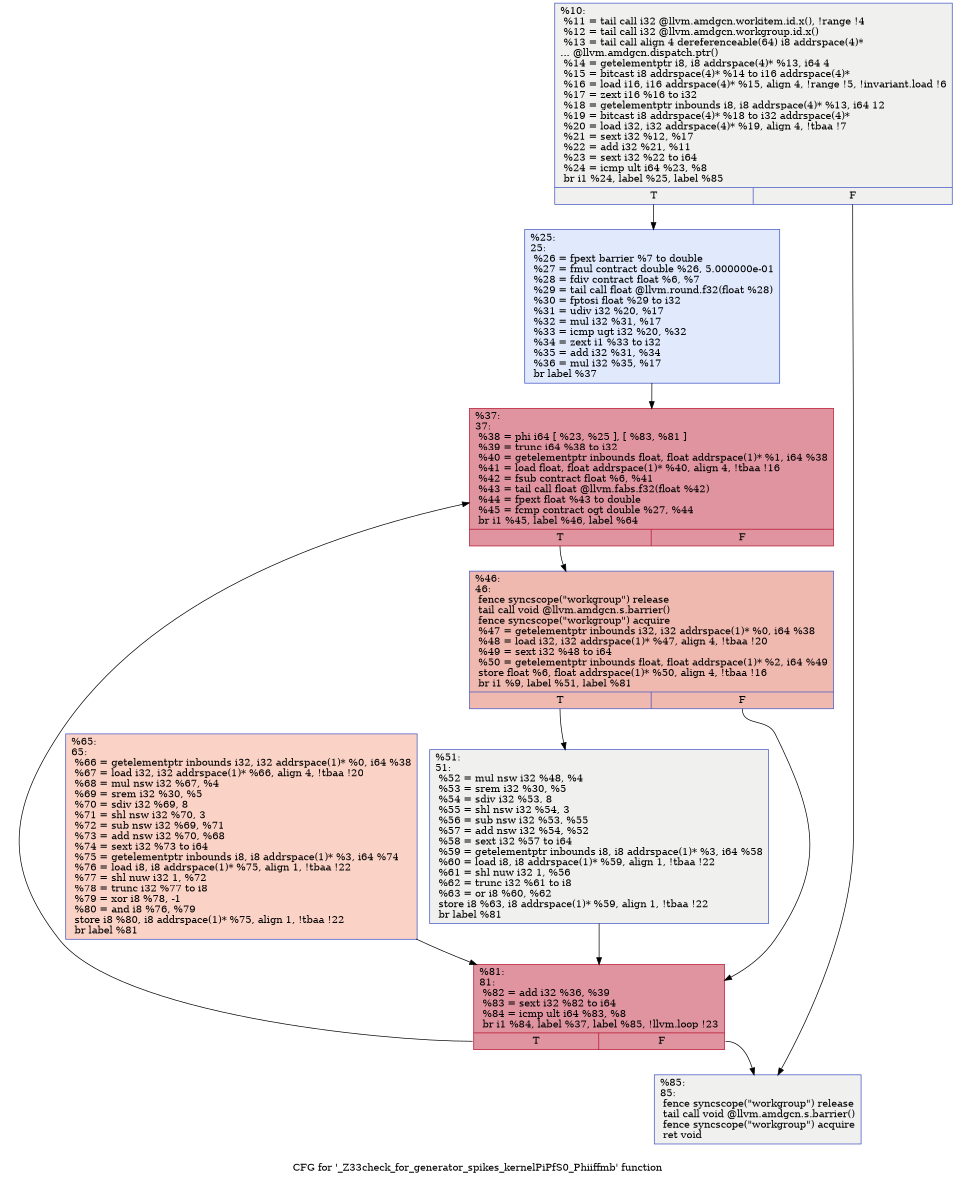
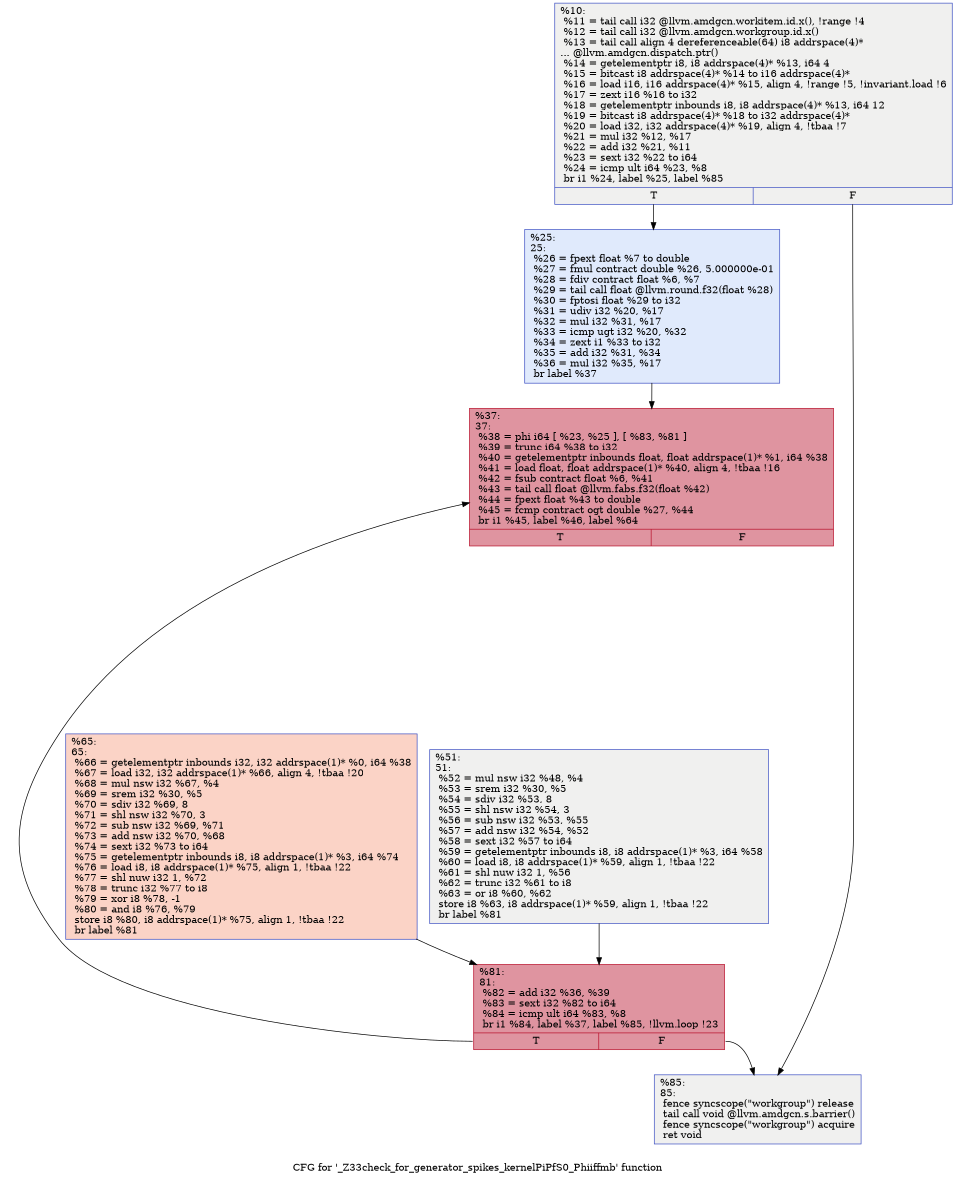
(627, 137) -> (626, 137)
(617, 259) -> (610, 259)
(652, 640) -> none
